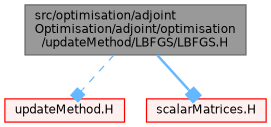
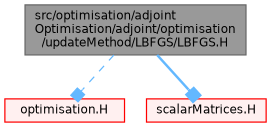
(65, 110) -> (65, 110)
